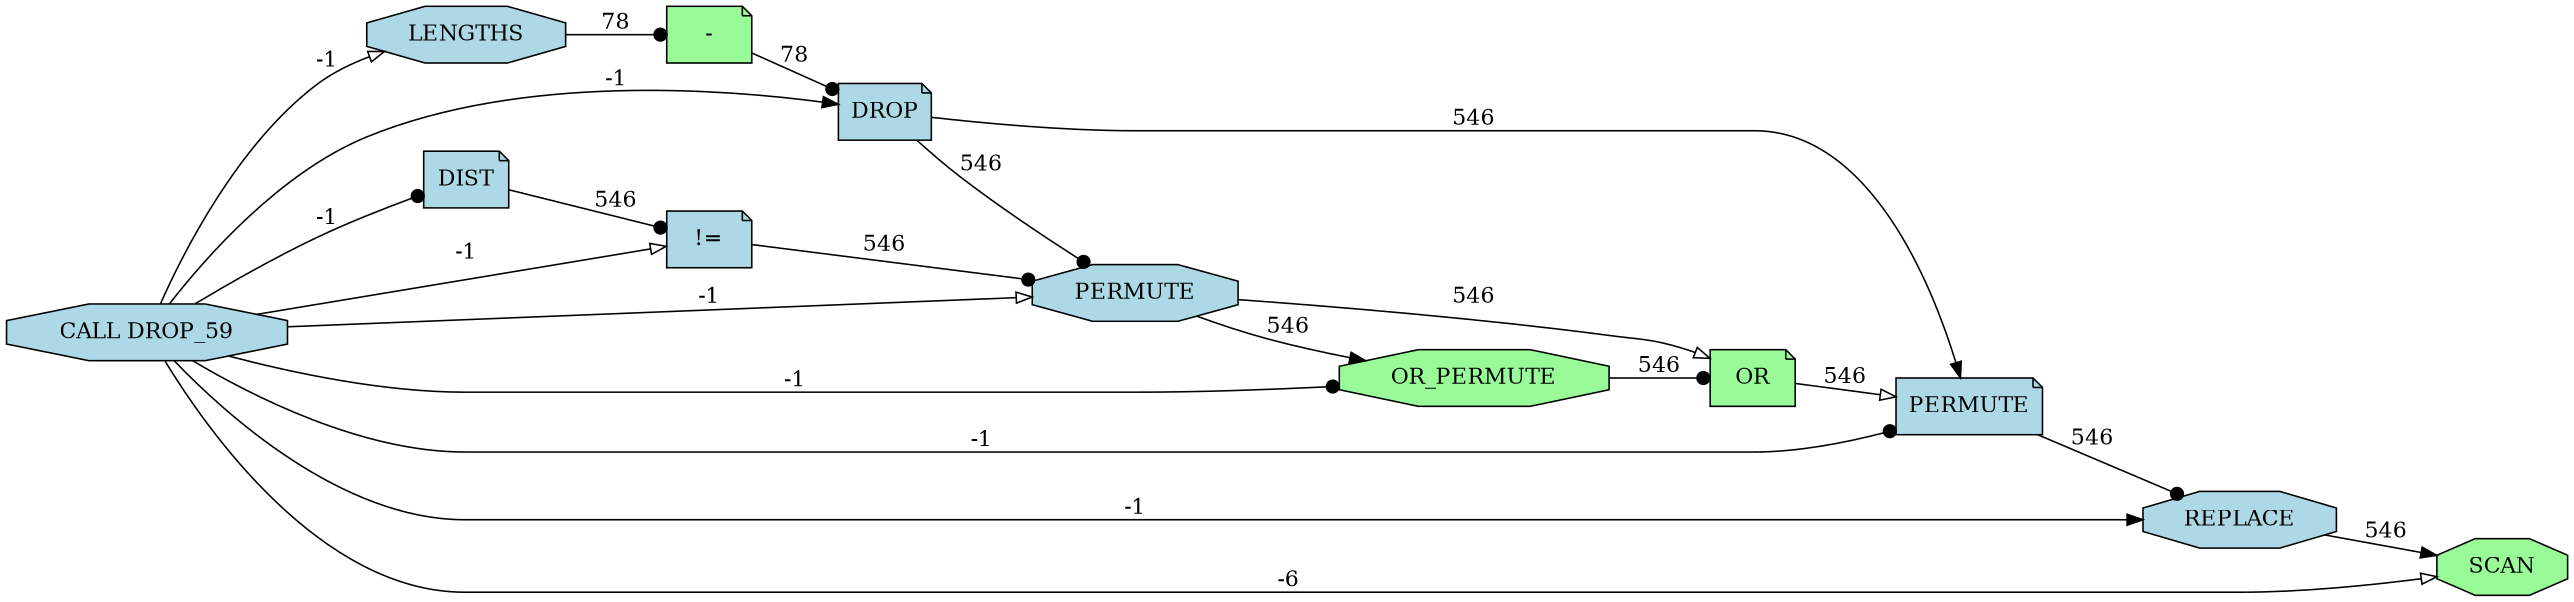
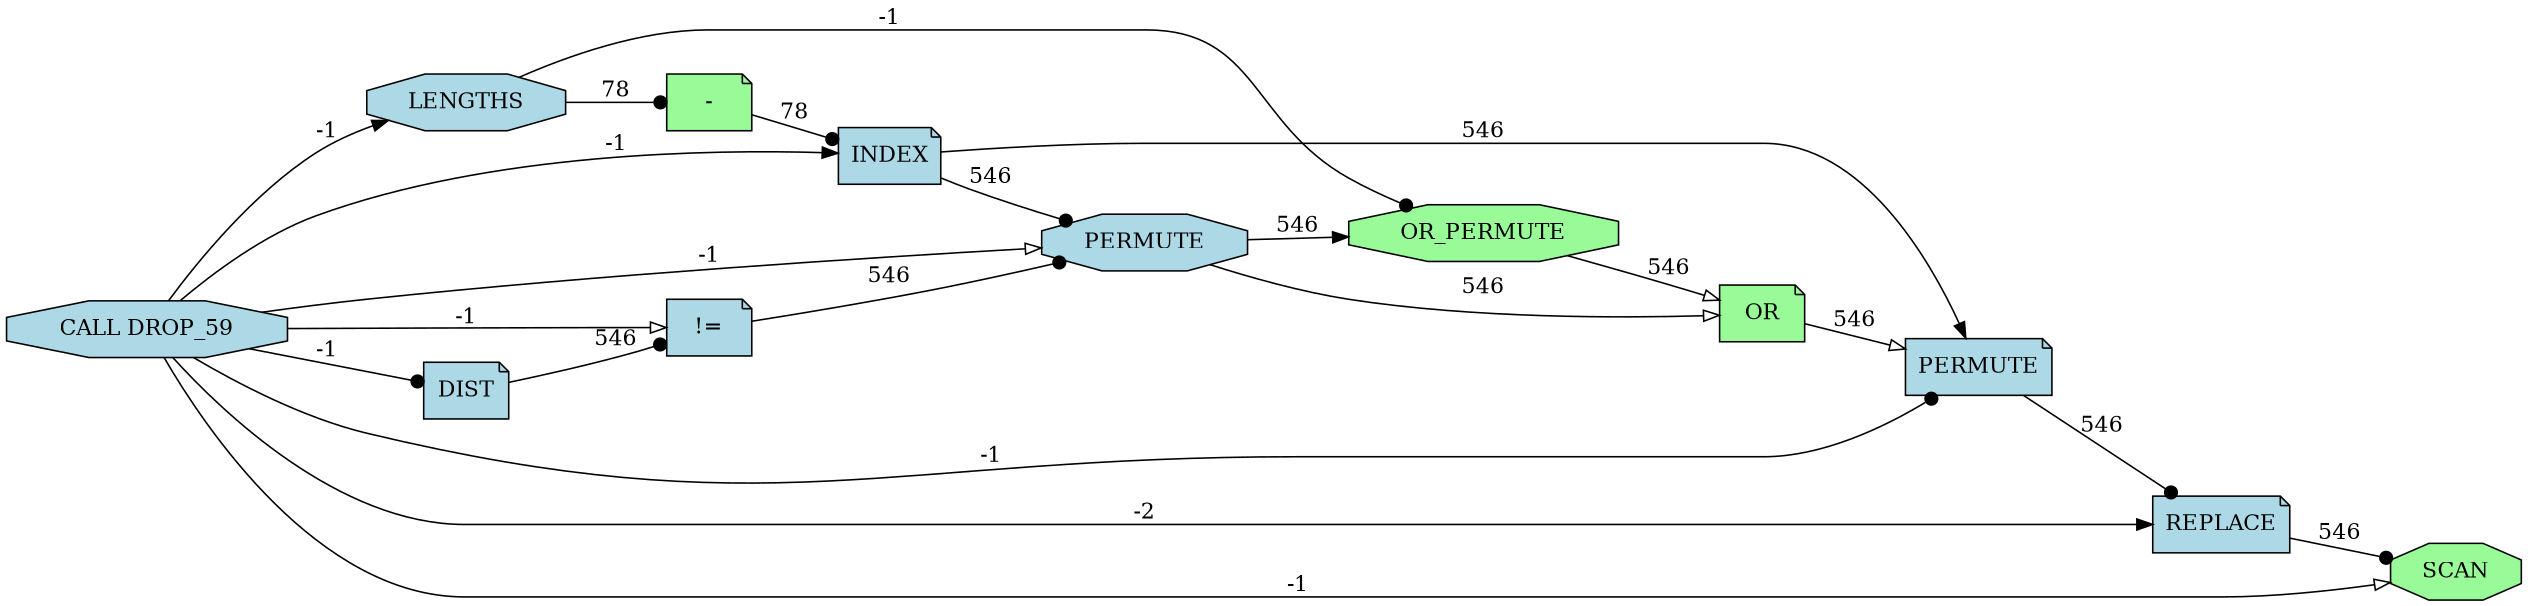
(885, 112) -> (890, 156)
(243, 161) -> (259, 198)
(1653, 378) -> (1636, 275)
(776, 392) -> (988, 30)
(1135, 508) -> (1145, 513)
(2240, 520) -> (2221, 524)
(2373, 544) -> (2335, 547)
(1289, 580) -> (1298, 585)
